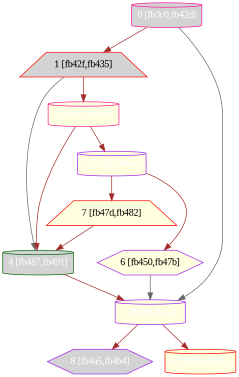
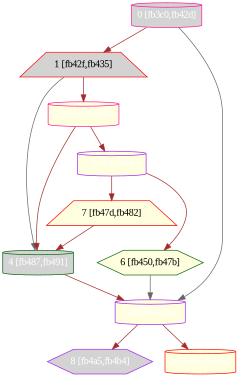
(150, 263) -> (150, 263)
